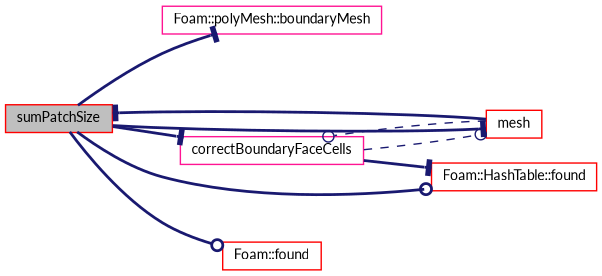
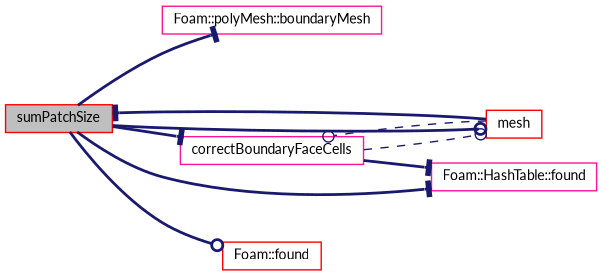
(296, 131) -> (296, 131)
(514, 177) -> (514, 177)
(244, 191) -> (244, 191)
